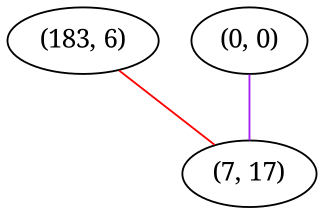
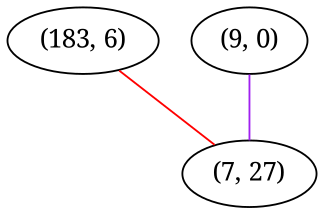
(249, 41) -> (249, 41)
(249, 174) -> (249, 174)
